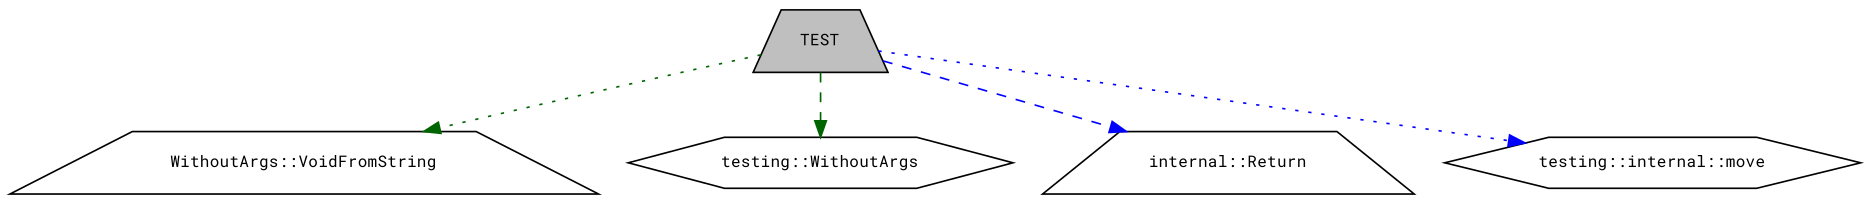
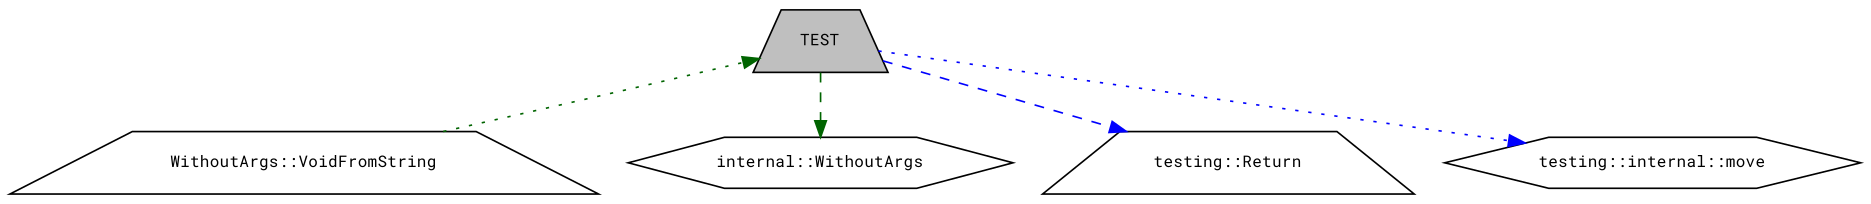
(600, 91) -> (593, 97)
(821, 163) -> (821, 163)
(1228, 163) -> (1228, 163)
